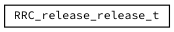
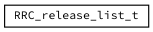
(87, 16) -> (77, 16)
